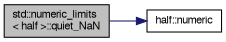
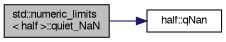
(184, 21) -> (184, 21)
